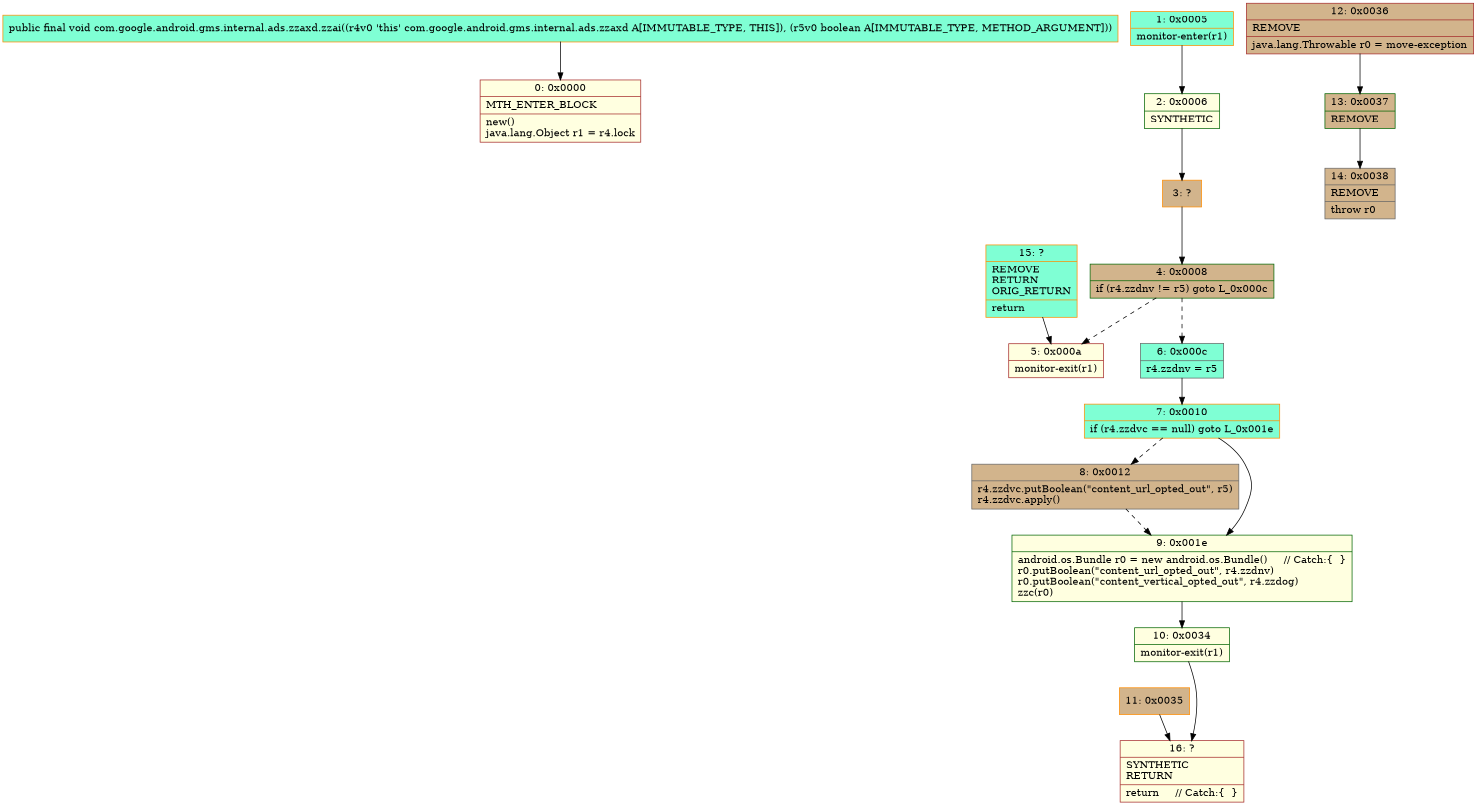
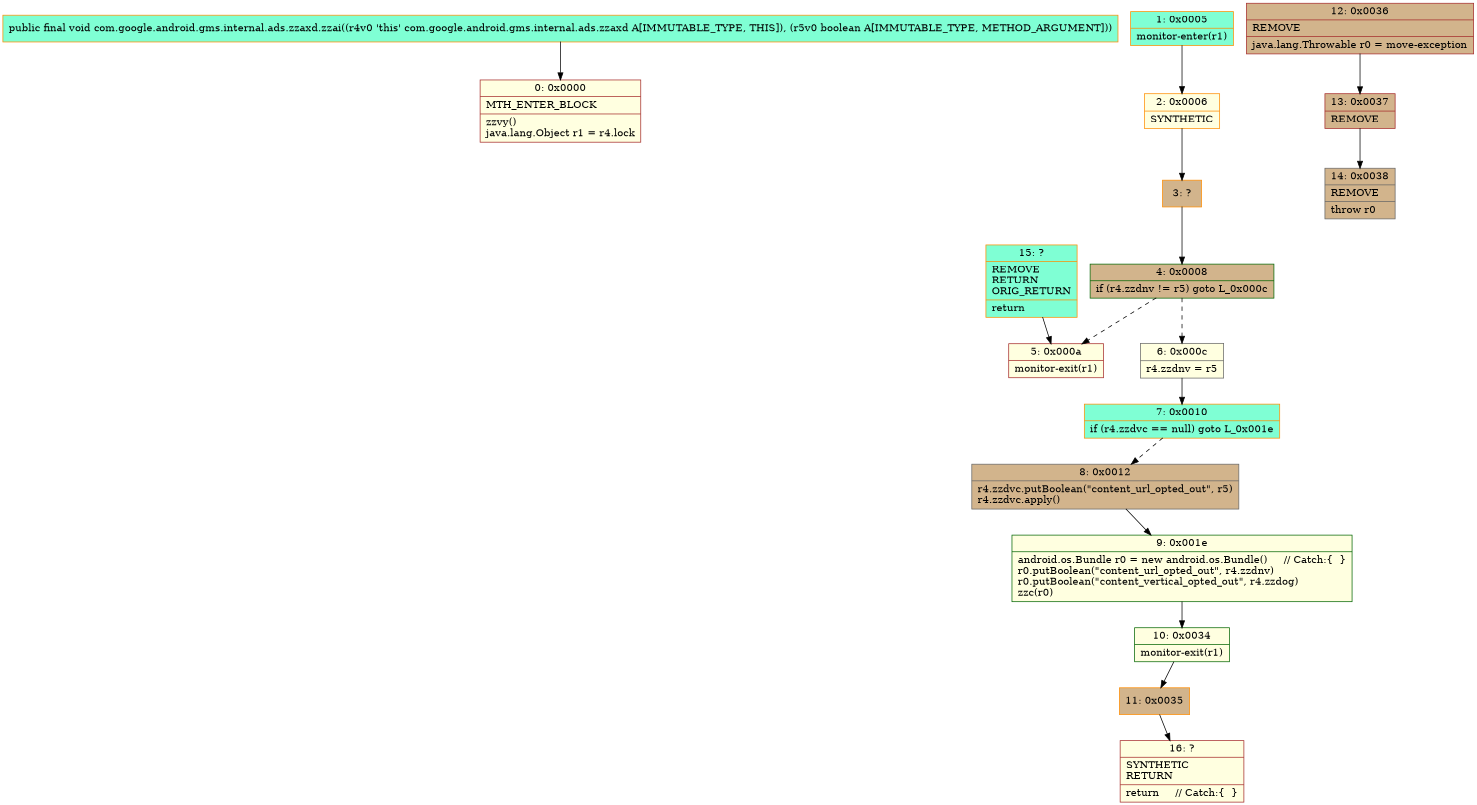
(1182, 111) -> (1182, 111)
(1360, 111) -> (1360, 111)
(500, 122) -> (501, 122)
(1182, 361) -> (1182, 361)
(1251, 480) -> none
(1136, 519) -> (1136, 519)
(1197, 697) -> (1169, 671)
